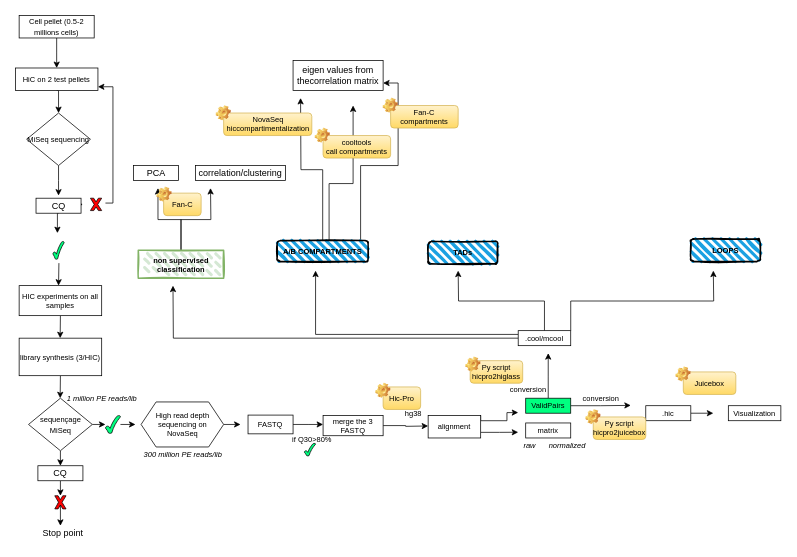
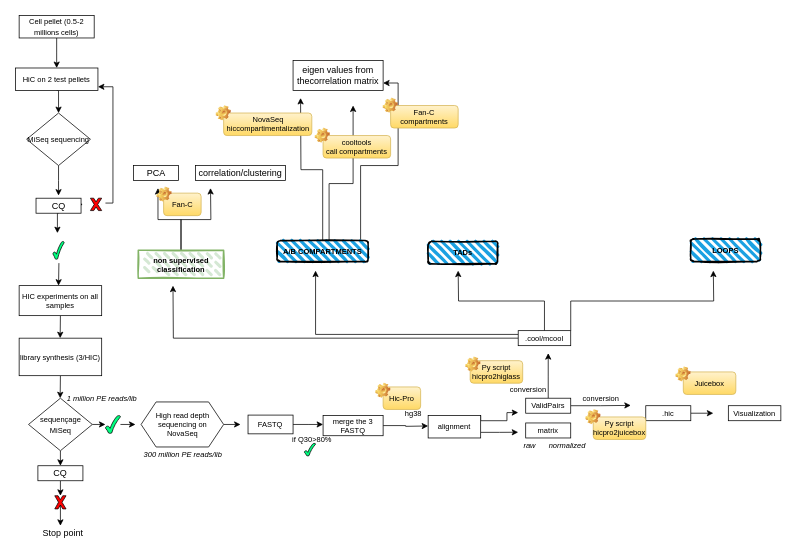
(548, 405) -> (548, 405)
